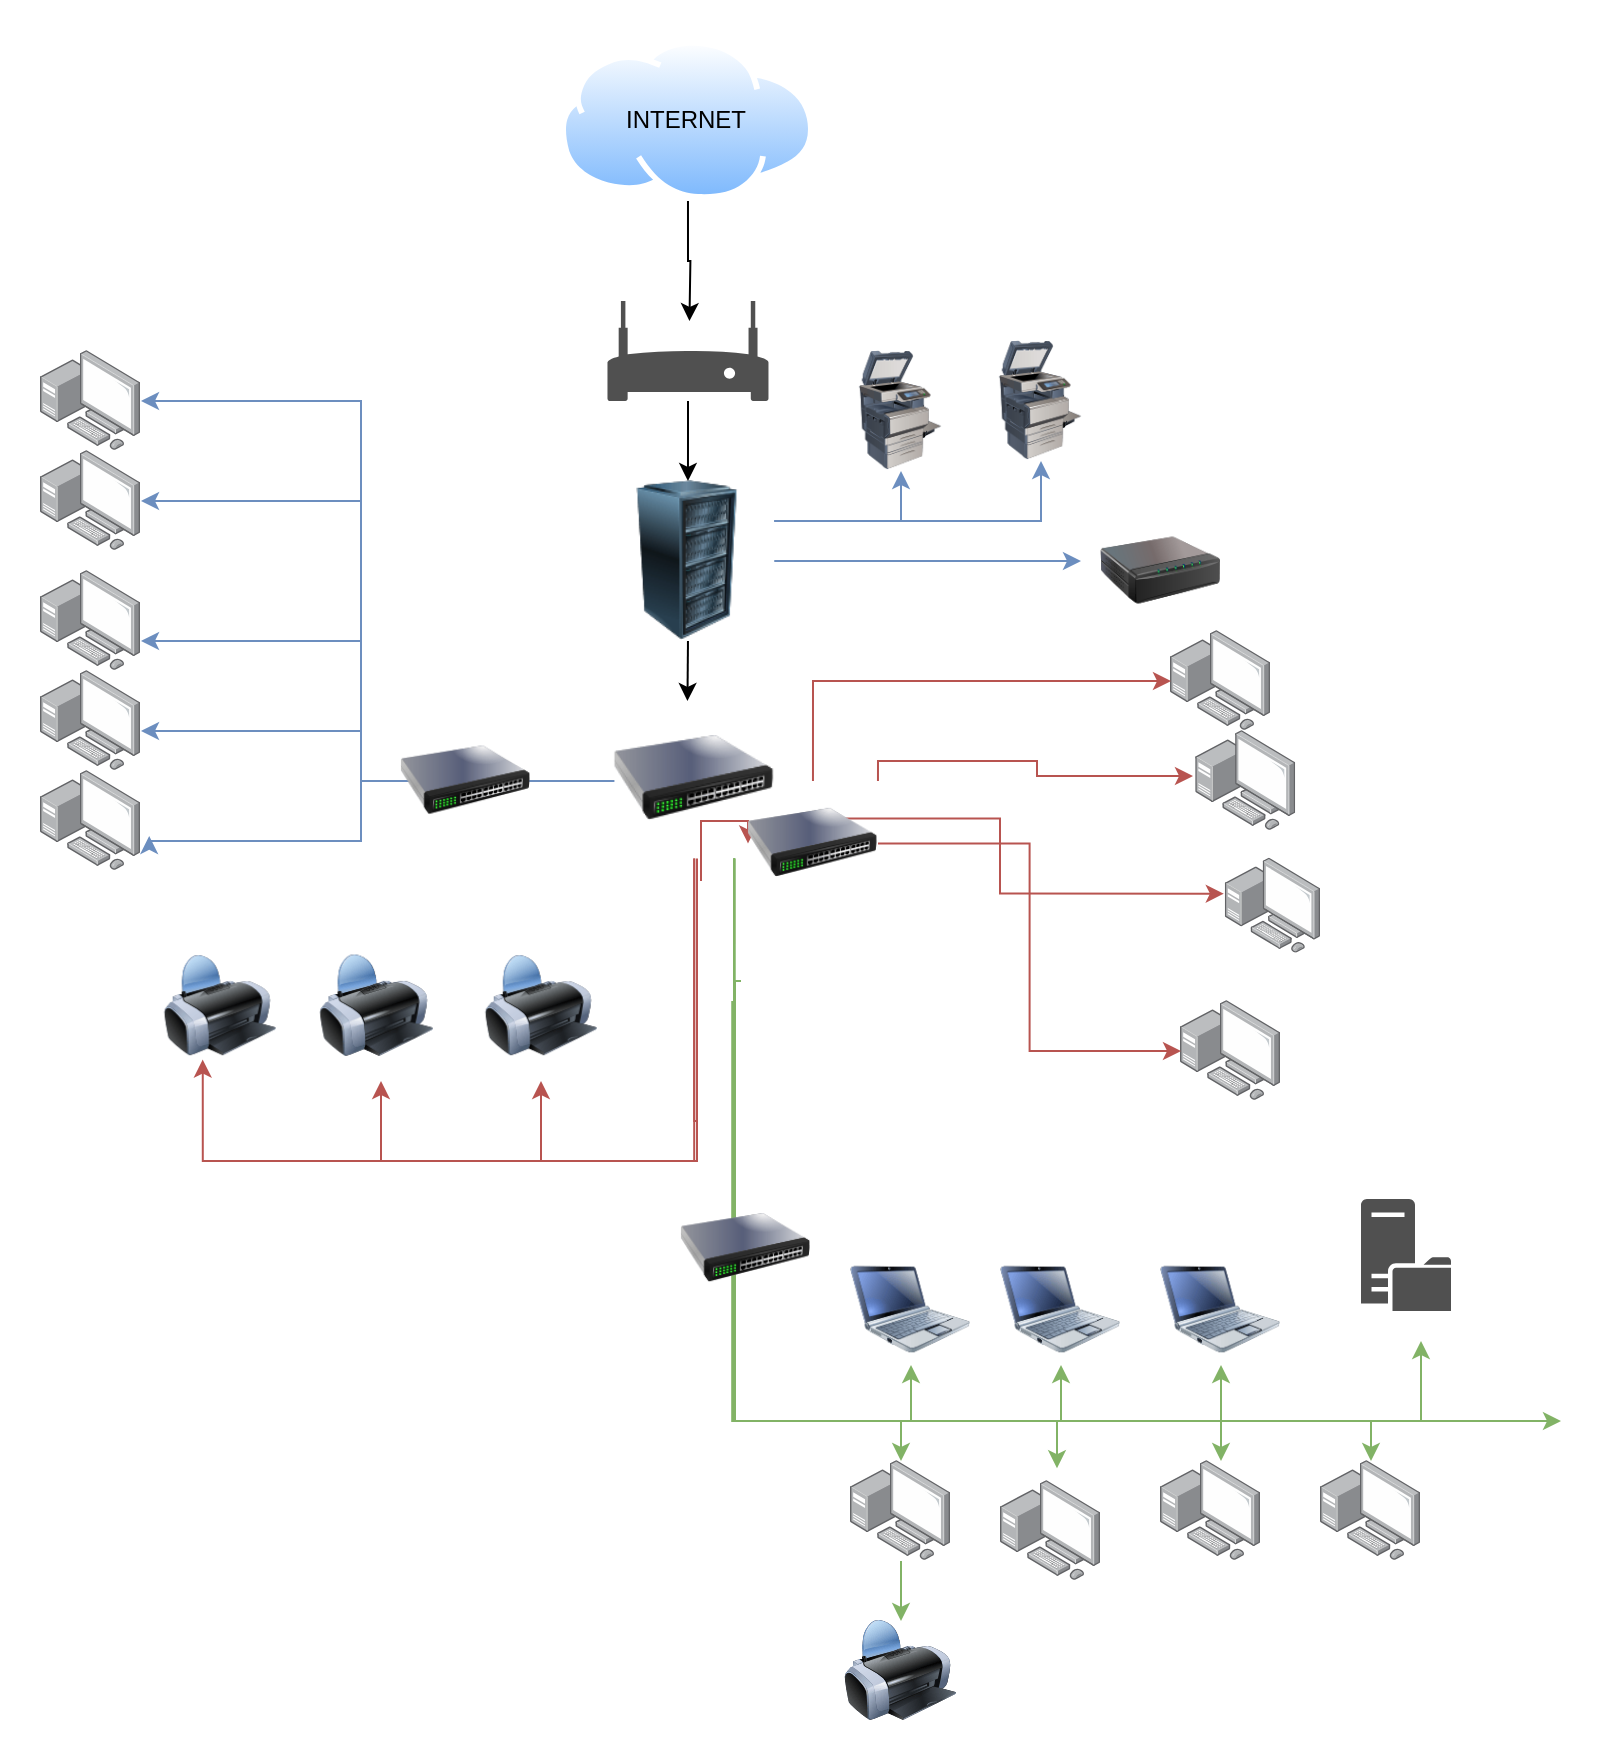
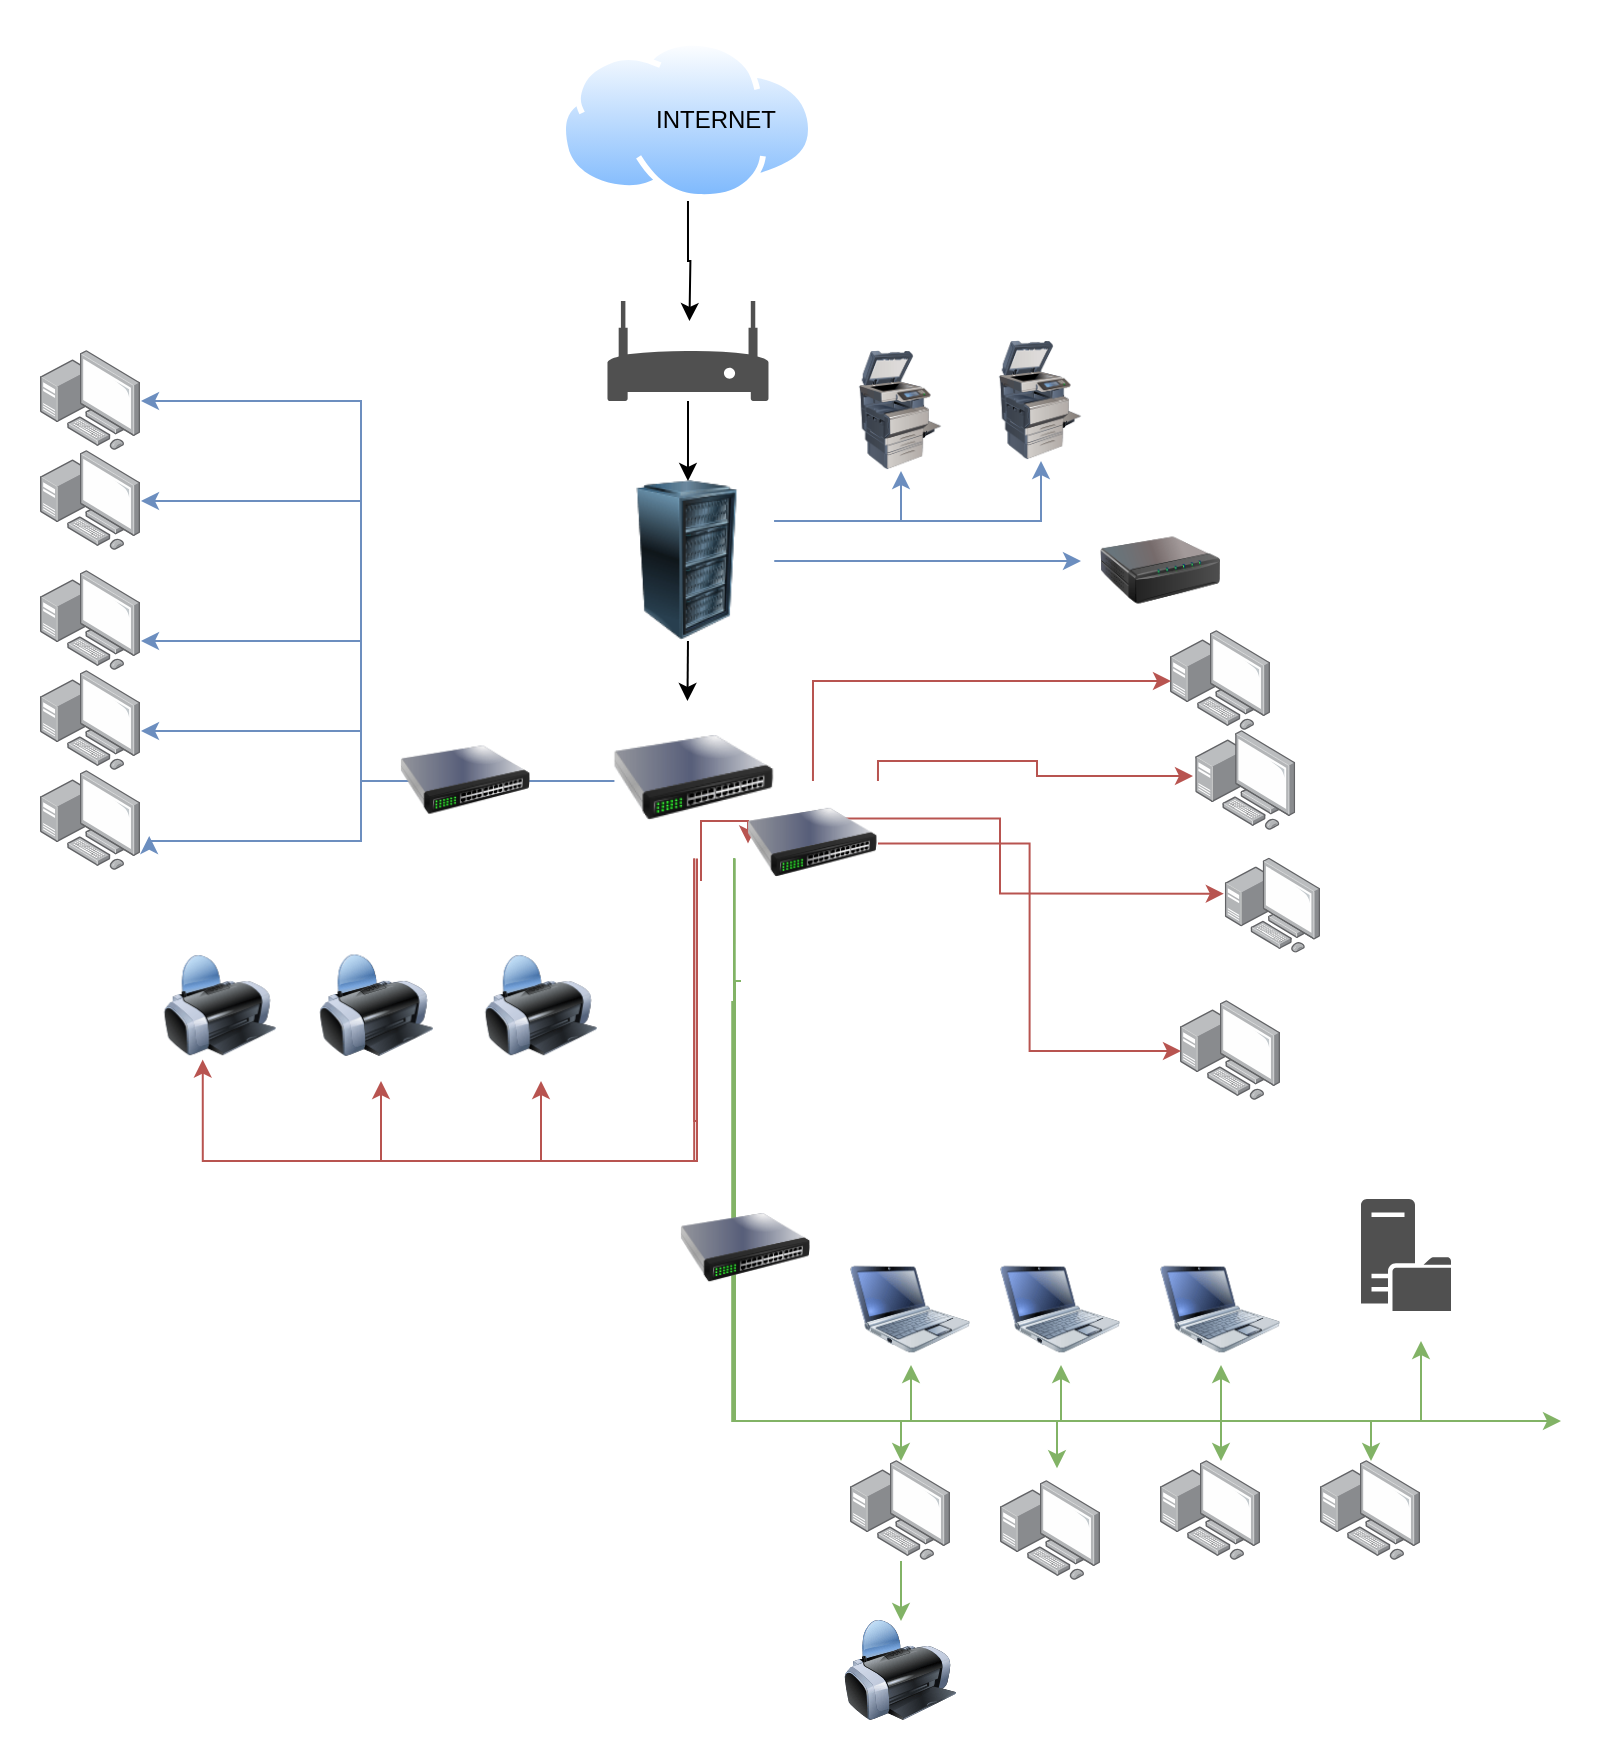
(688, 121) -> (718, 121)
